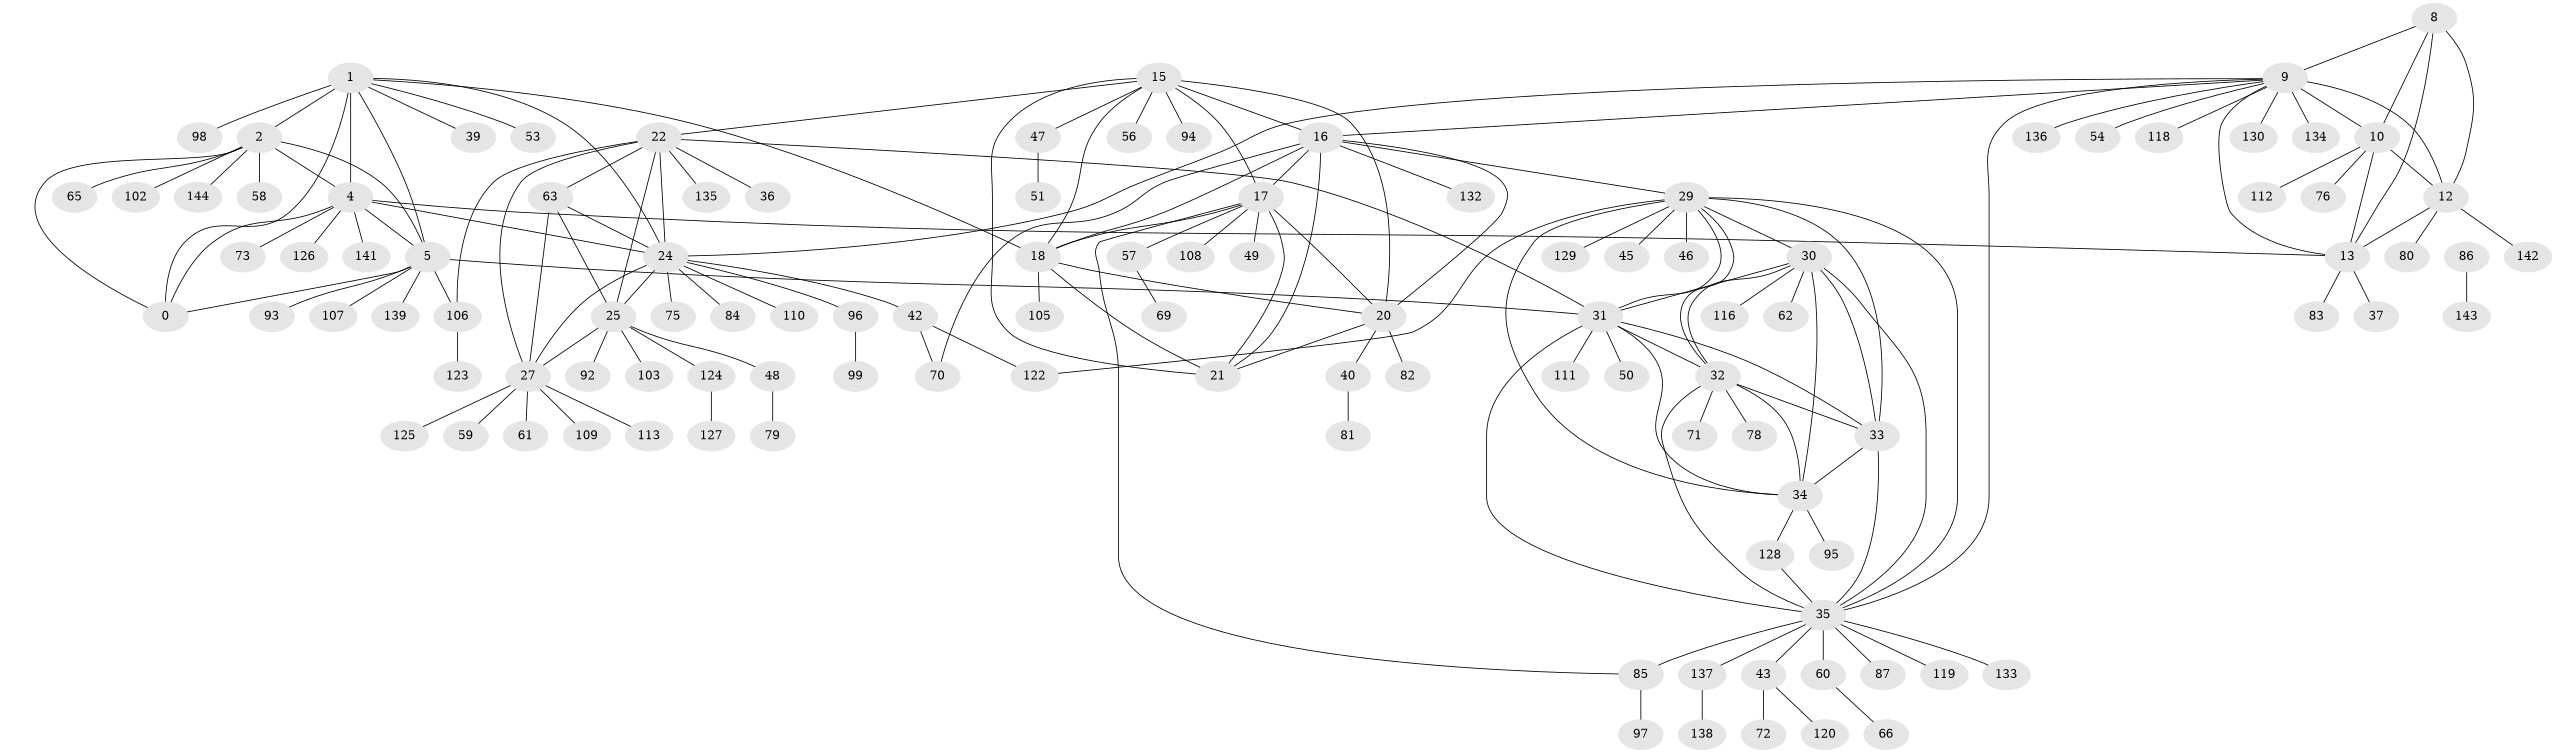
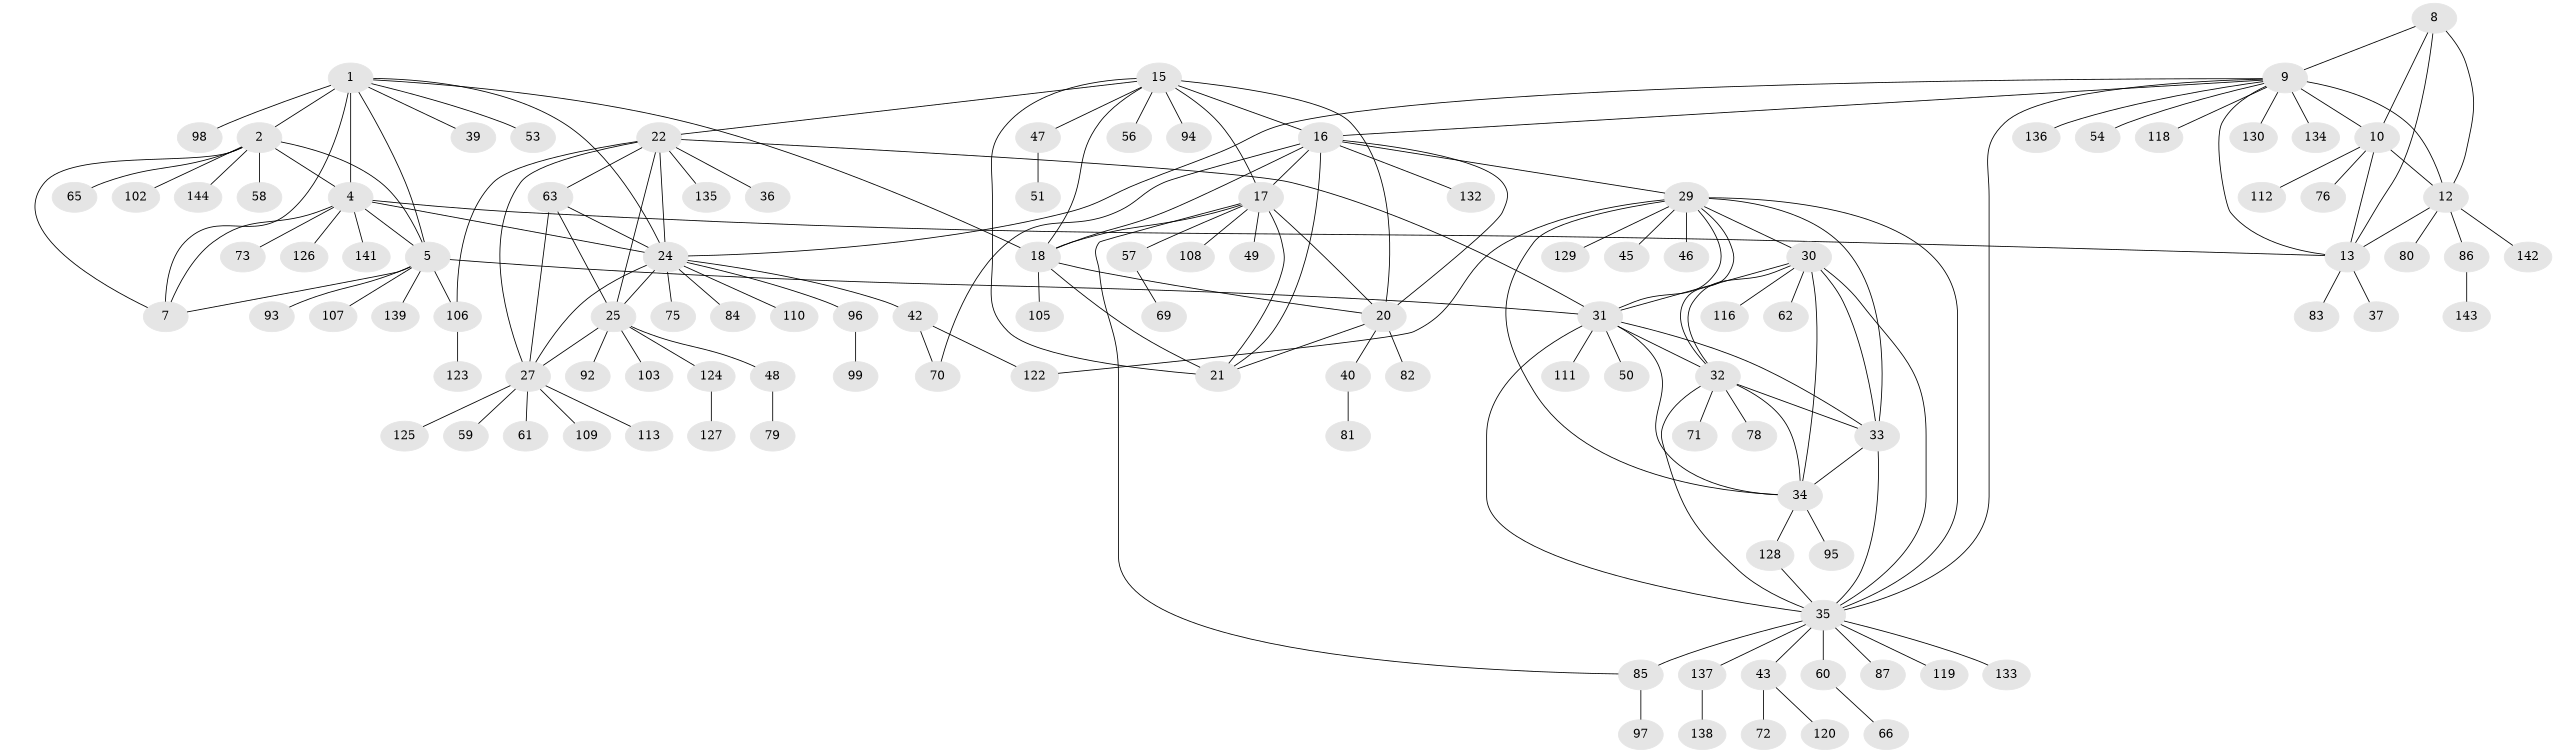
none -> (2456, 227)
(166, 317) -> (166, 317)
